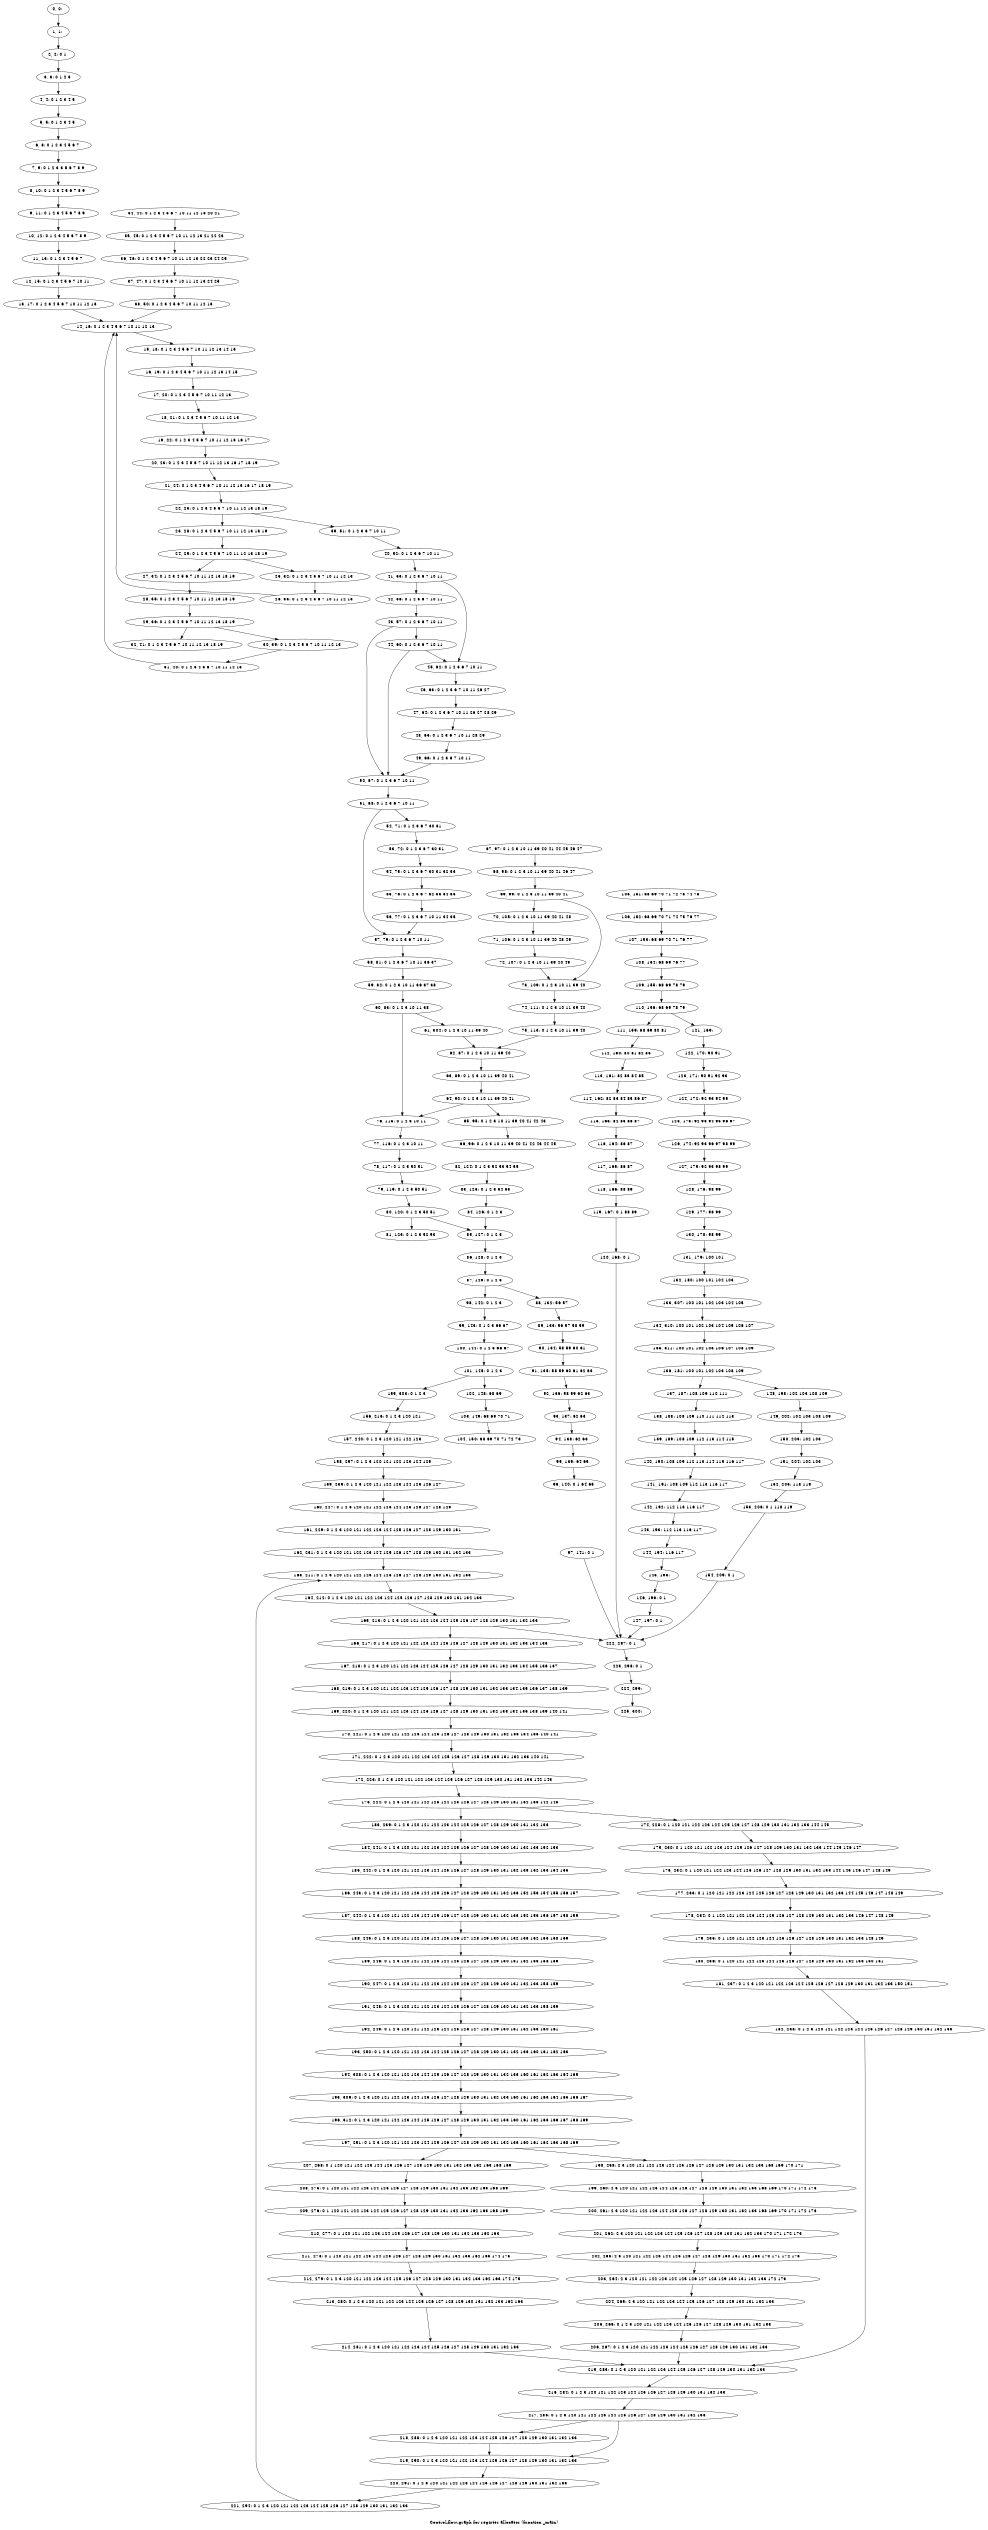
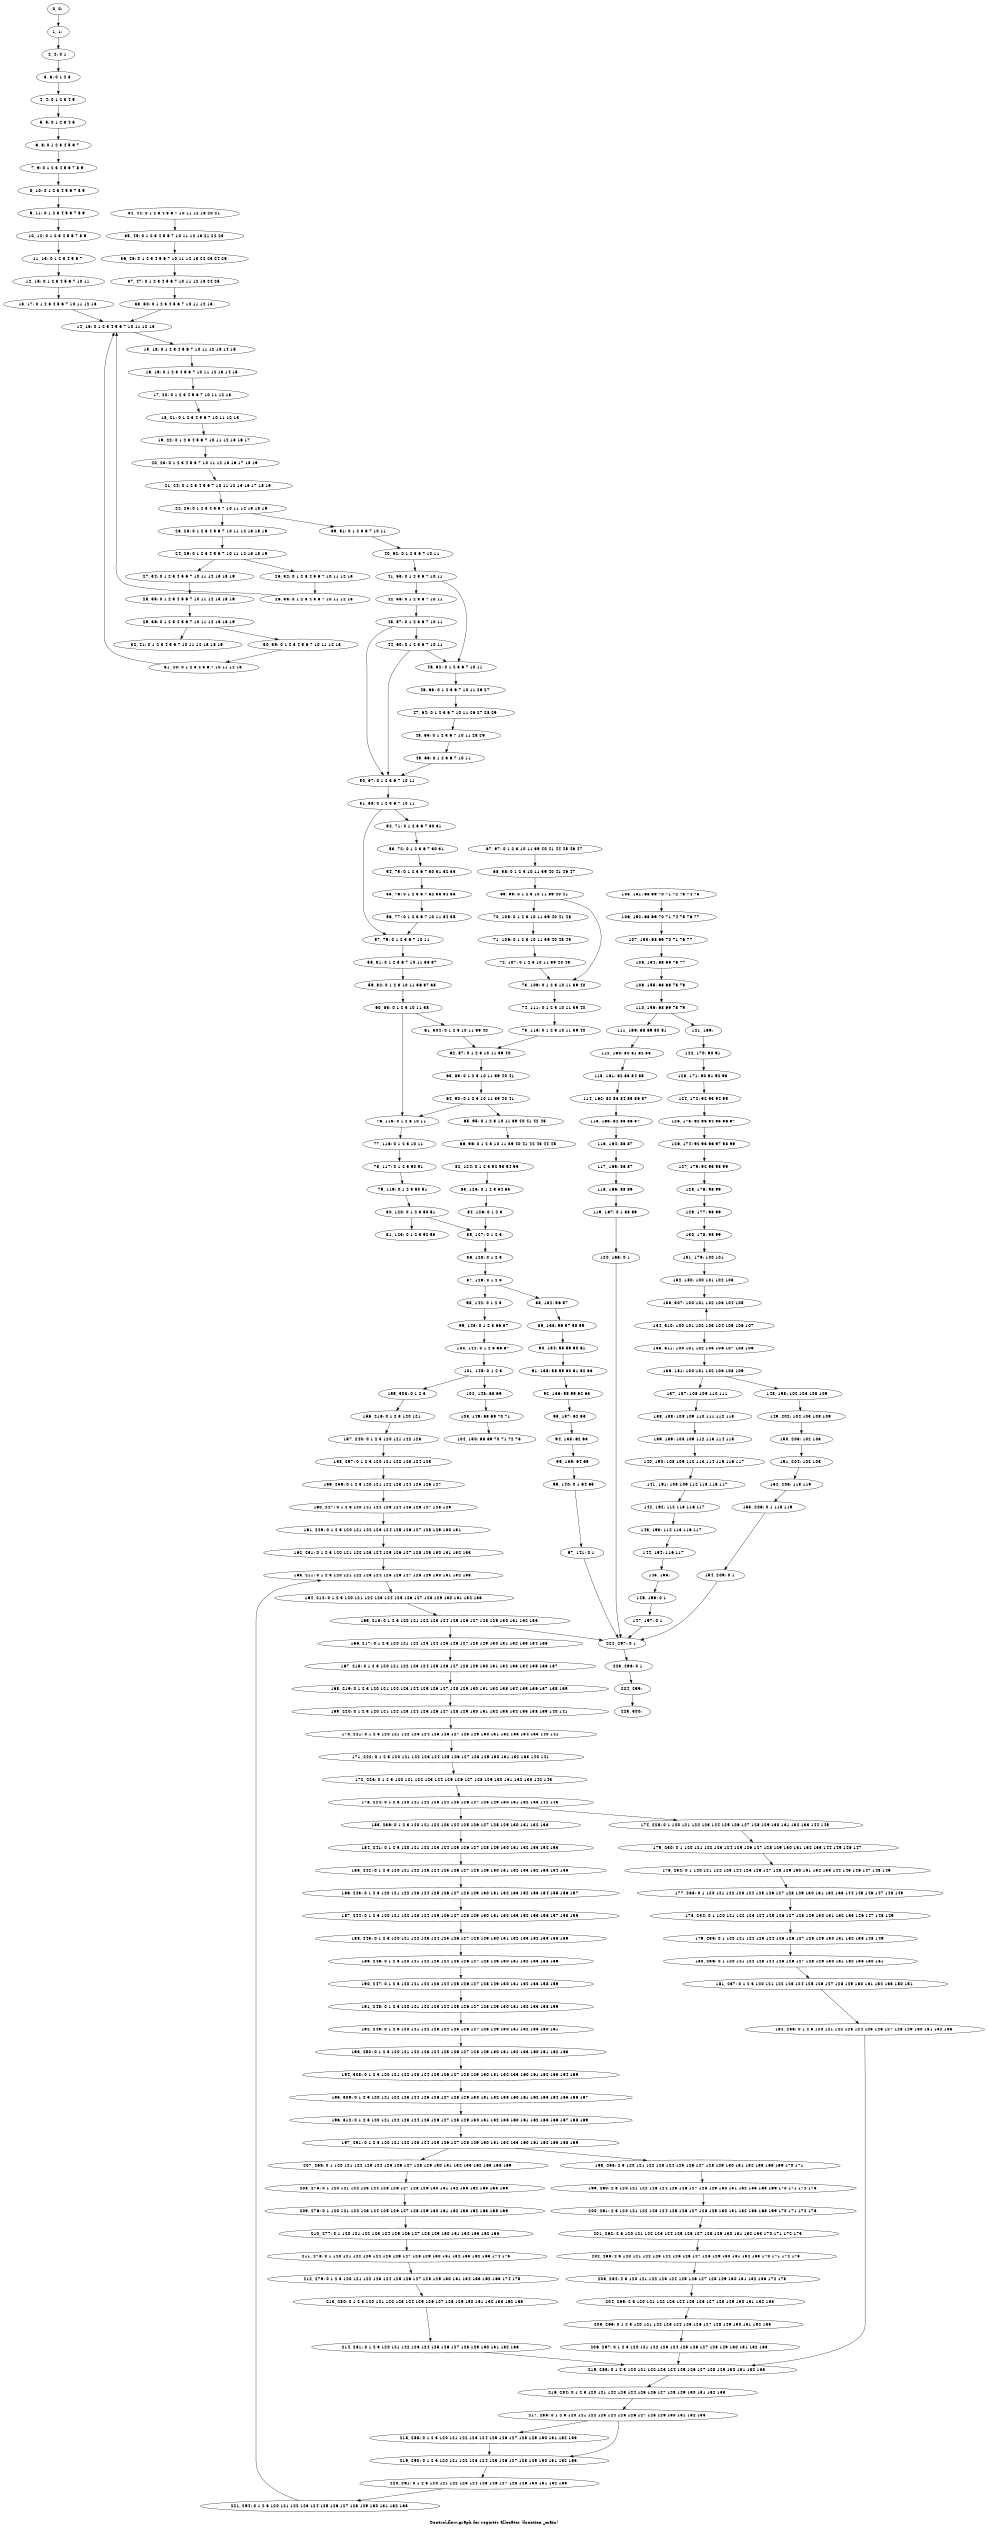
(58, 168) -> (58, 168)
(702, 1313) -> (706, 1316)
none -> (578, 1517)
